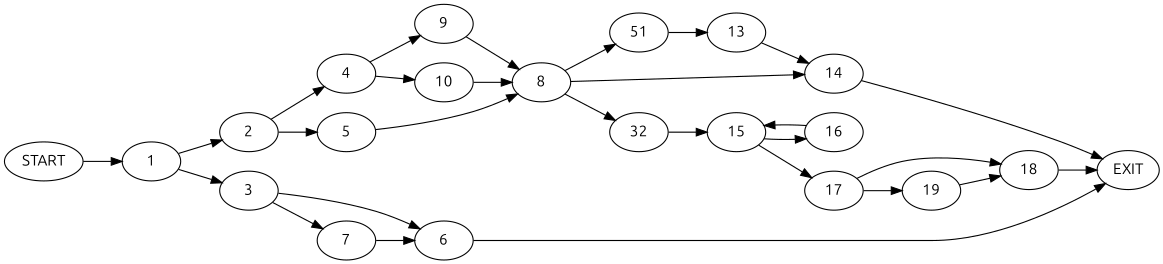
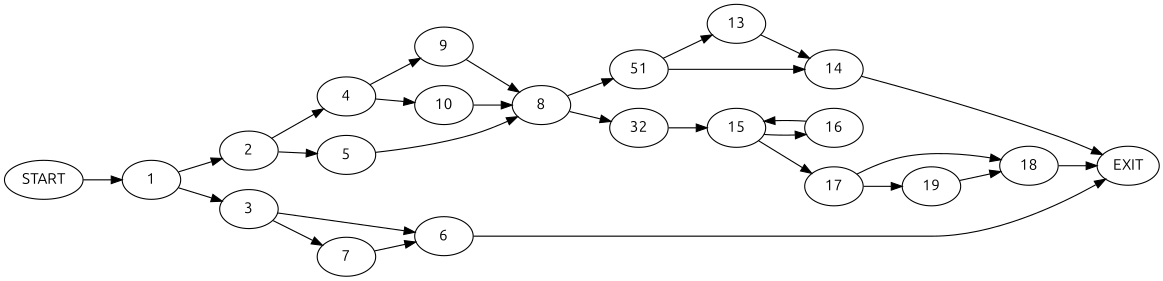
(682, 78) -> (731, 69)
